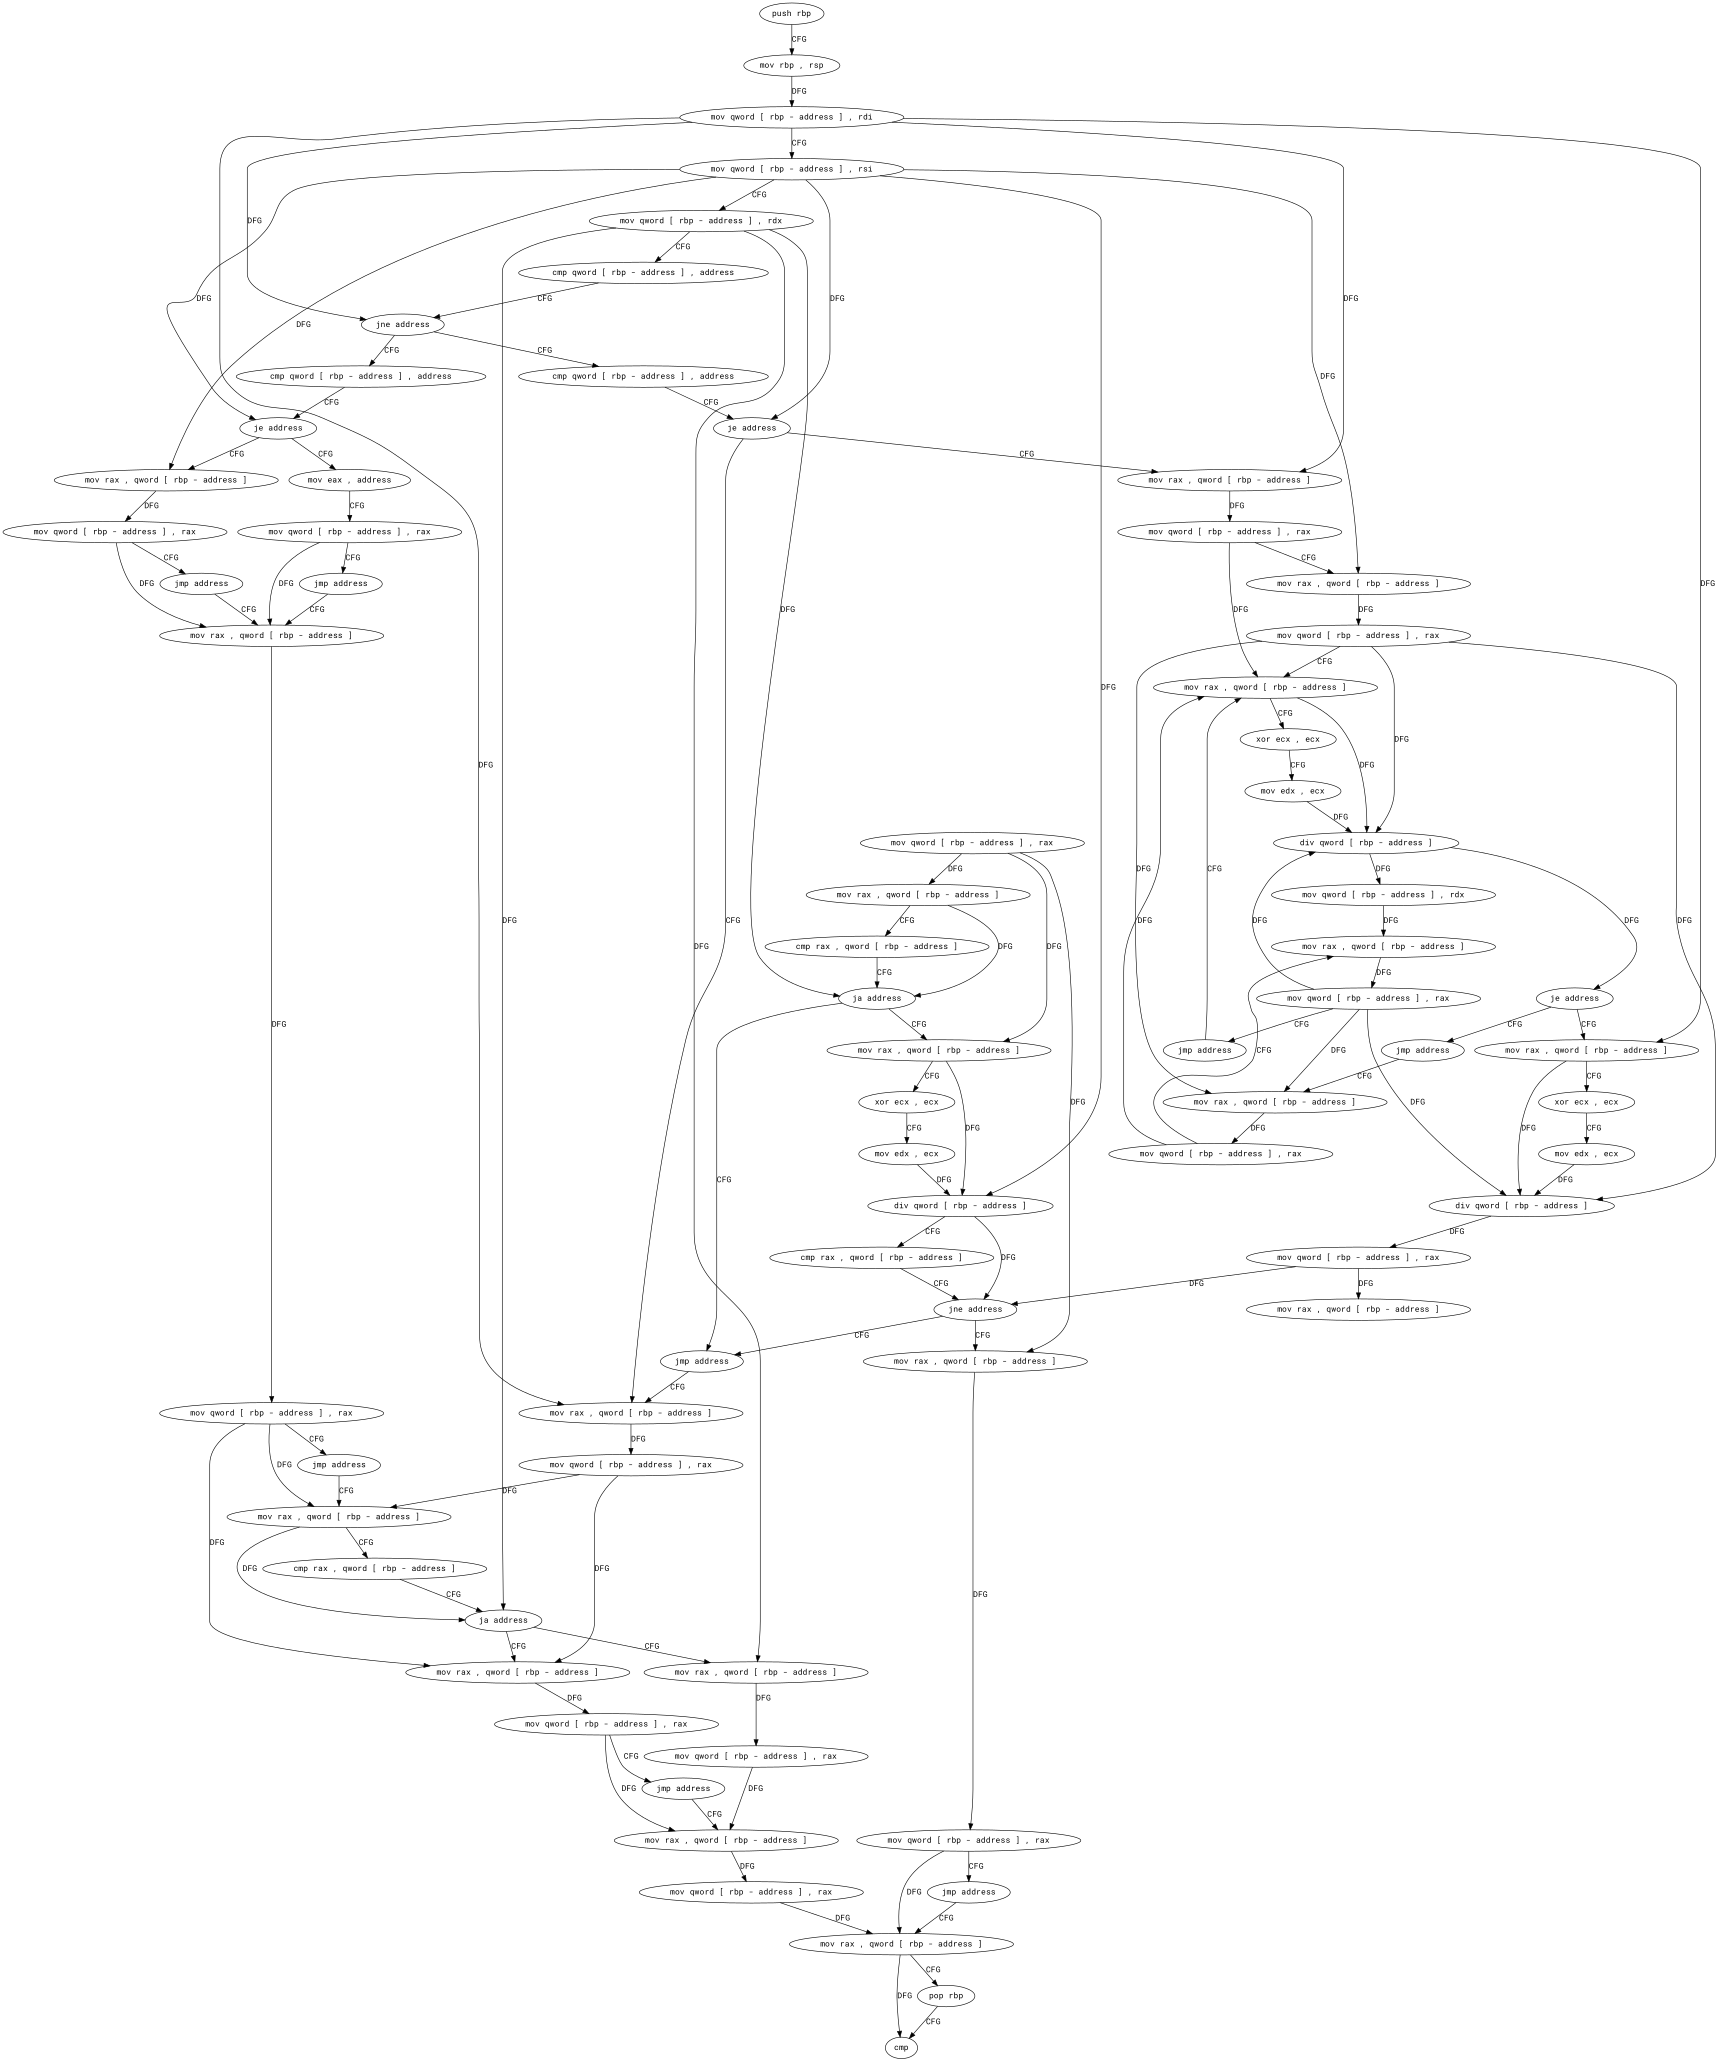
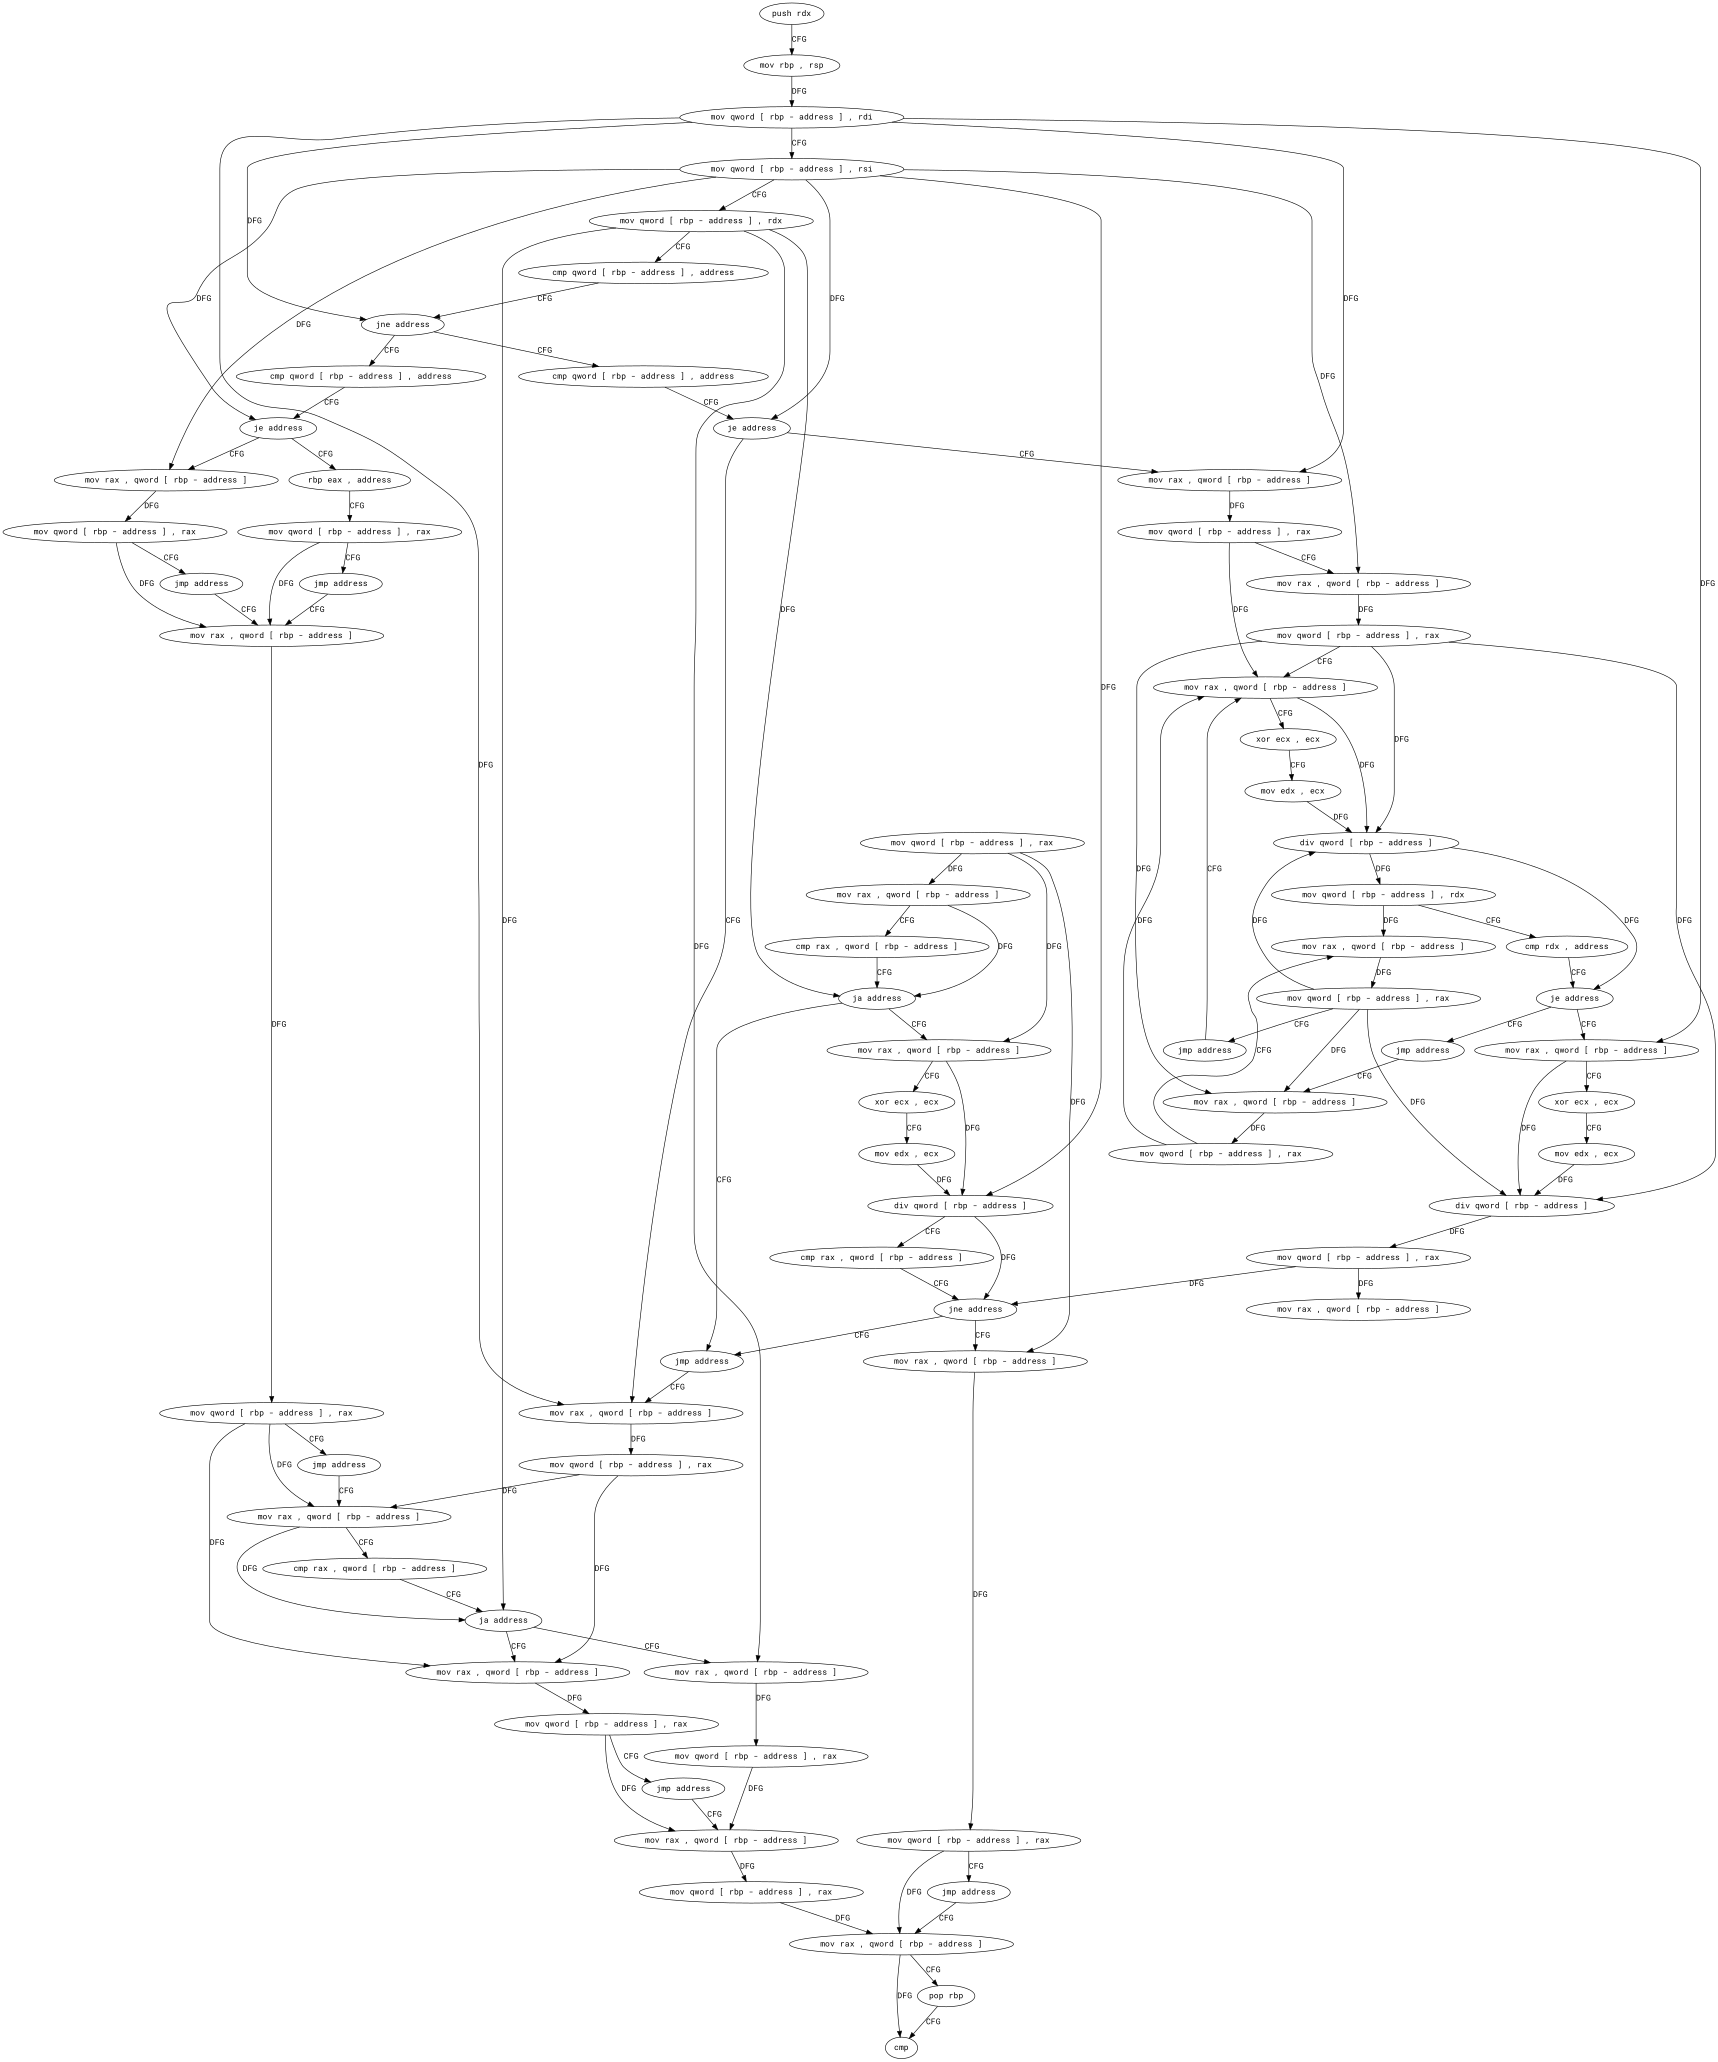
(792, 14) -> (792, 14)
(350, 480) -> (350, 480)
none -> (1567, 947)
